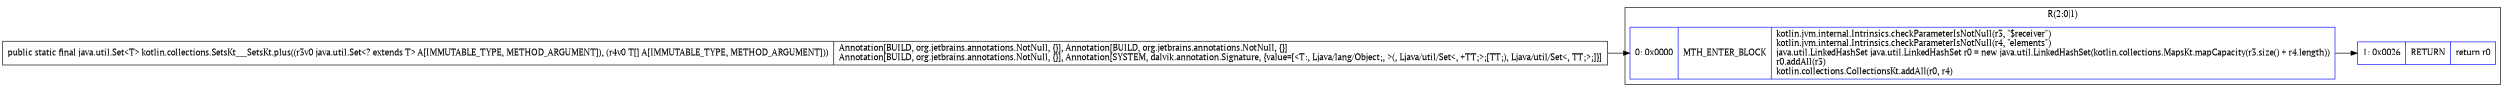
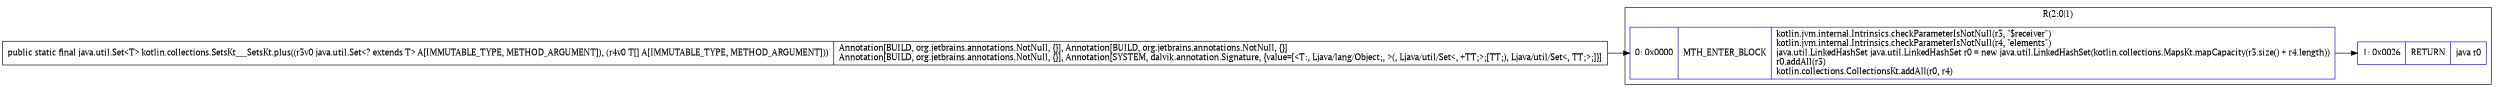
(2473, 53) -> (2468, 53)
